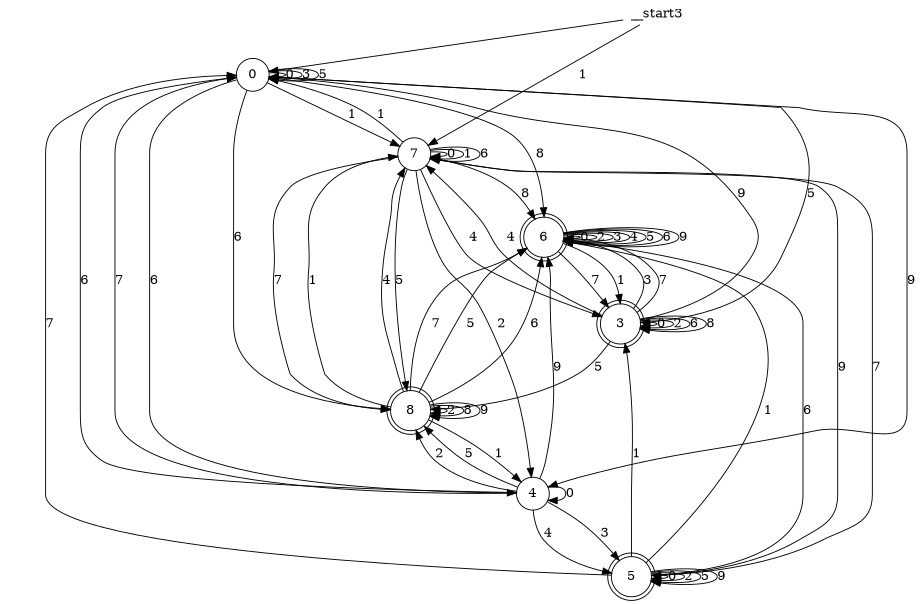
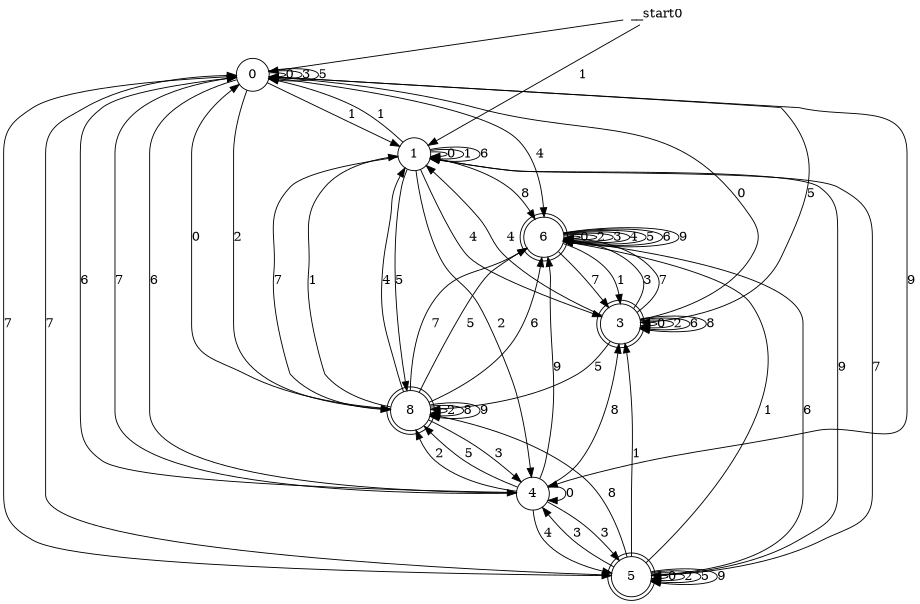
(657, 14) -> (657, 14)
(414, 154) -> (414, 154)
(540, 154) -> (540, 154)
(742, 194) -> (742, 194)
(238, 237) -> (238, 237)
none -> (192, 315)
none -> (598, 429)
(499, 454) -> (499, 454)
none -> (556, 459)
none -> (5, 506)
none -> (578, 544)
